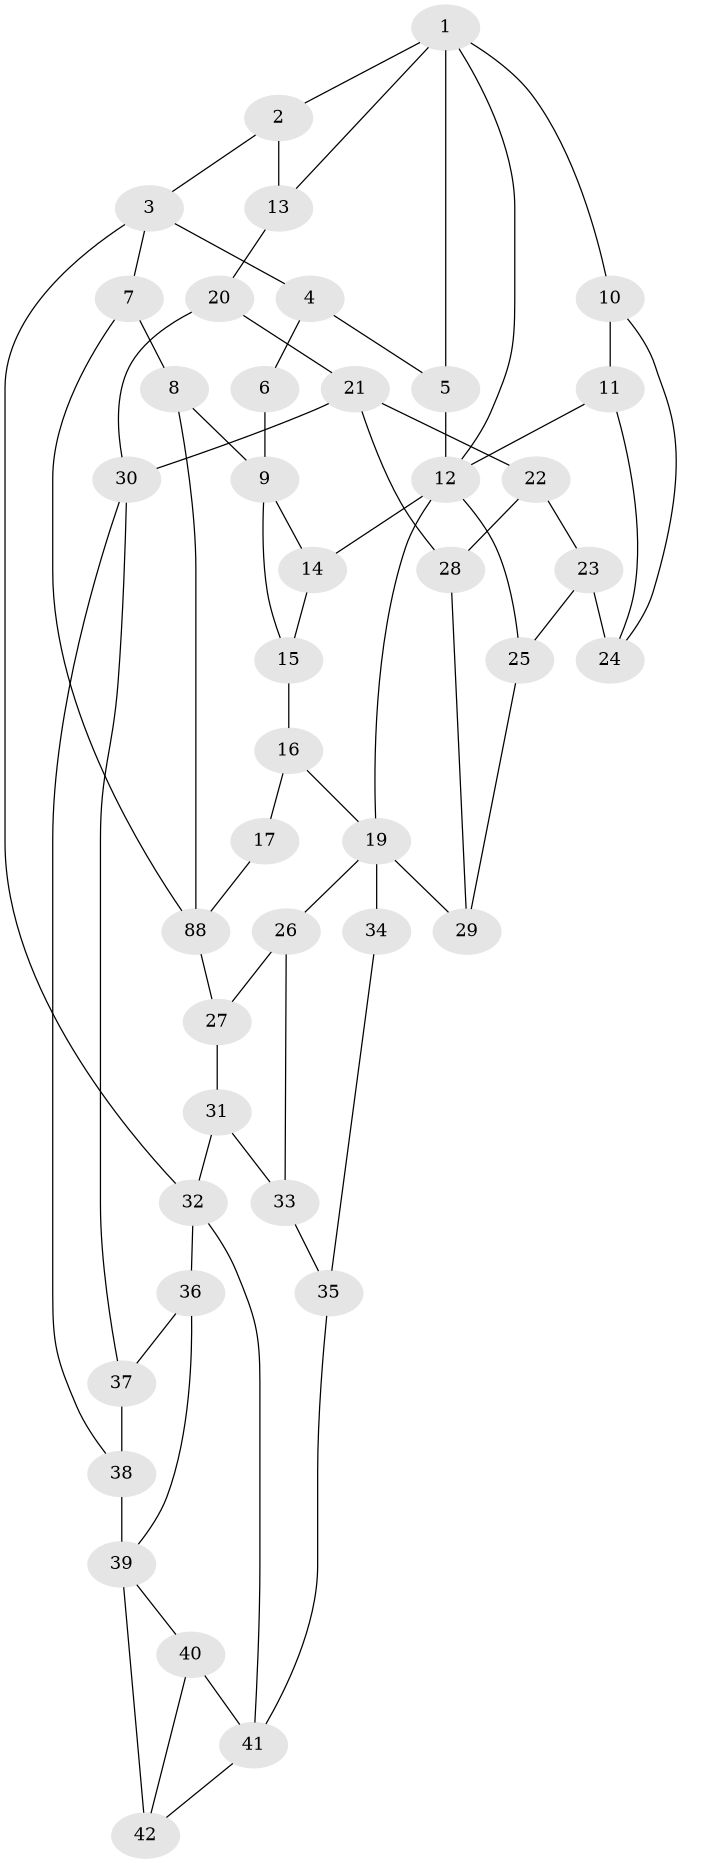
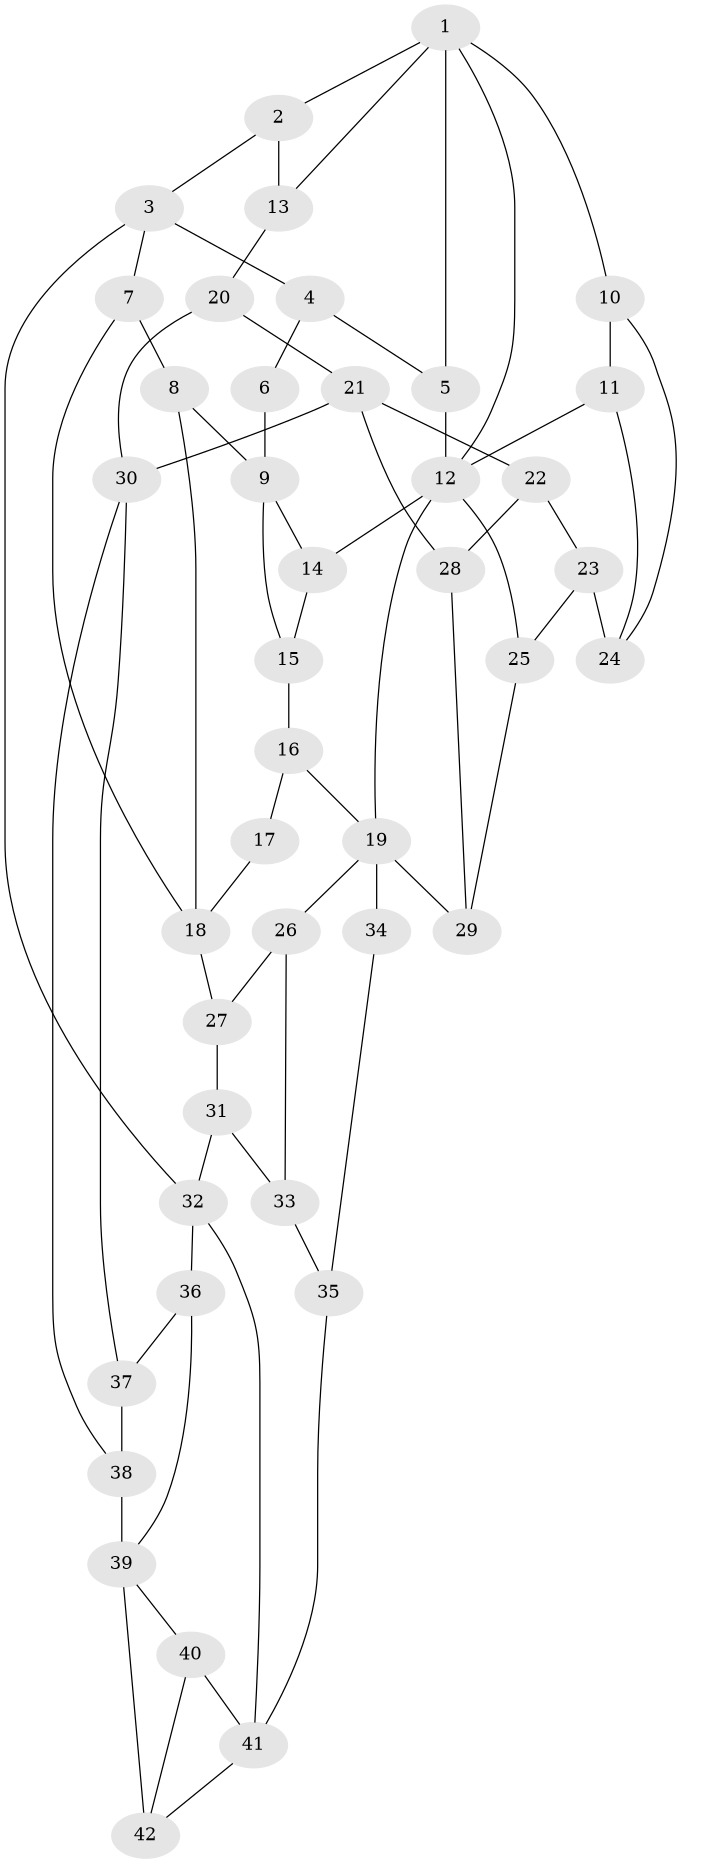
(196, 932) -> (196, 932)
